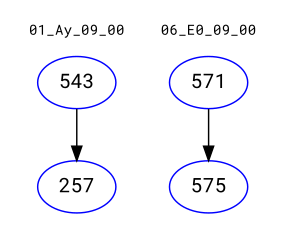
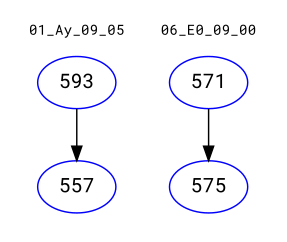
(78, 31) -> (78, 31)
(77, 83) -> (77, 83)
(77, 187) -> (77, 187)
